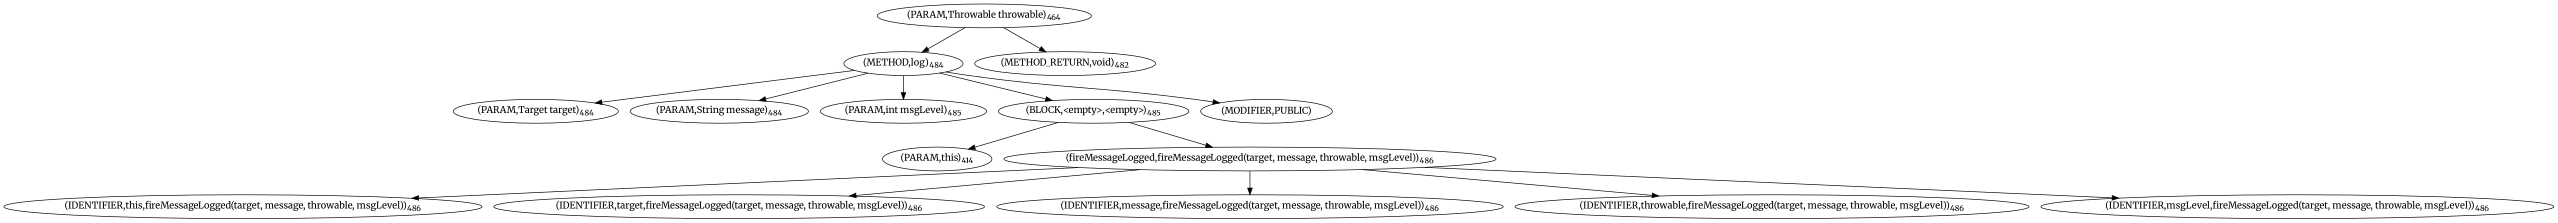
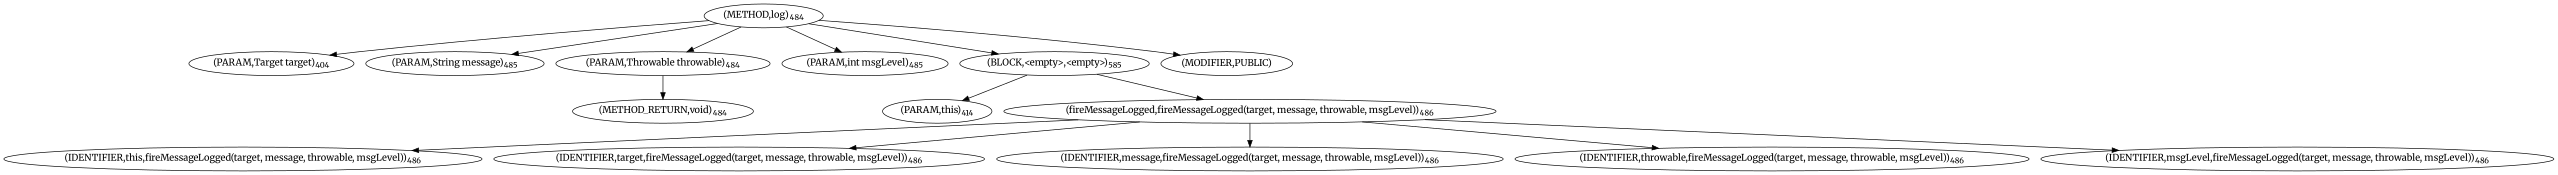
(1054, 15) -> (733, 63)
(947, 38) -> (717, 38)
(1122, 63) -> (720, 110)
(587, 110) -> (322, 63)
(775, 110) -> (511, 63)
(1154, 110) -> (1115, 63)
